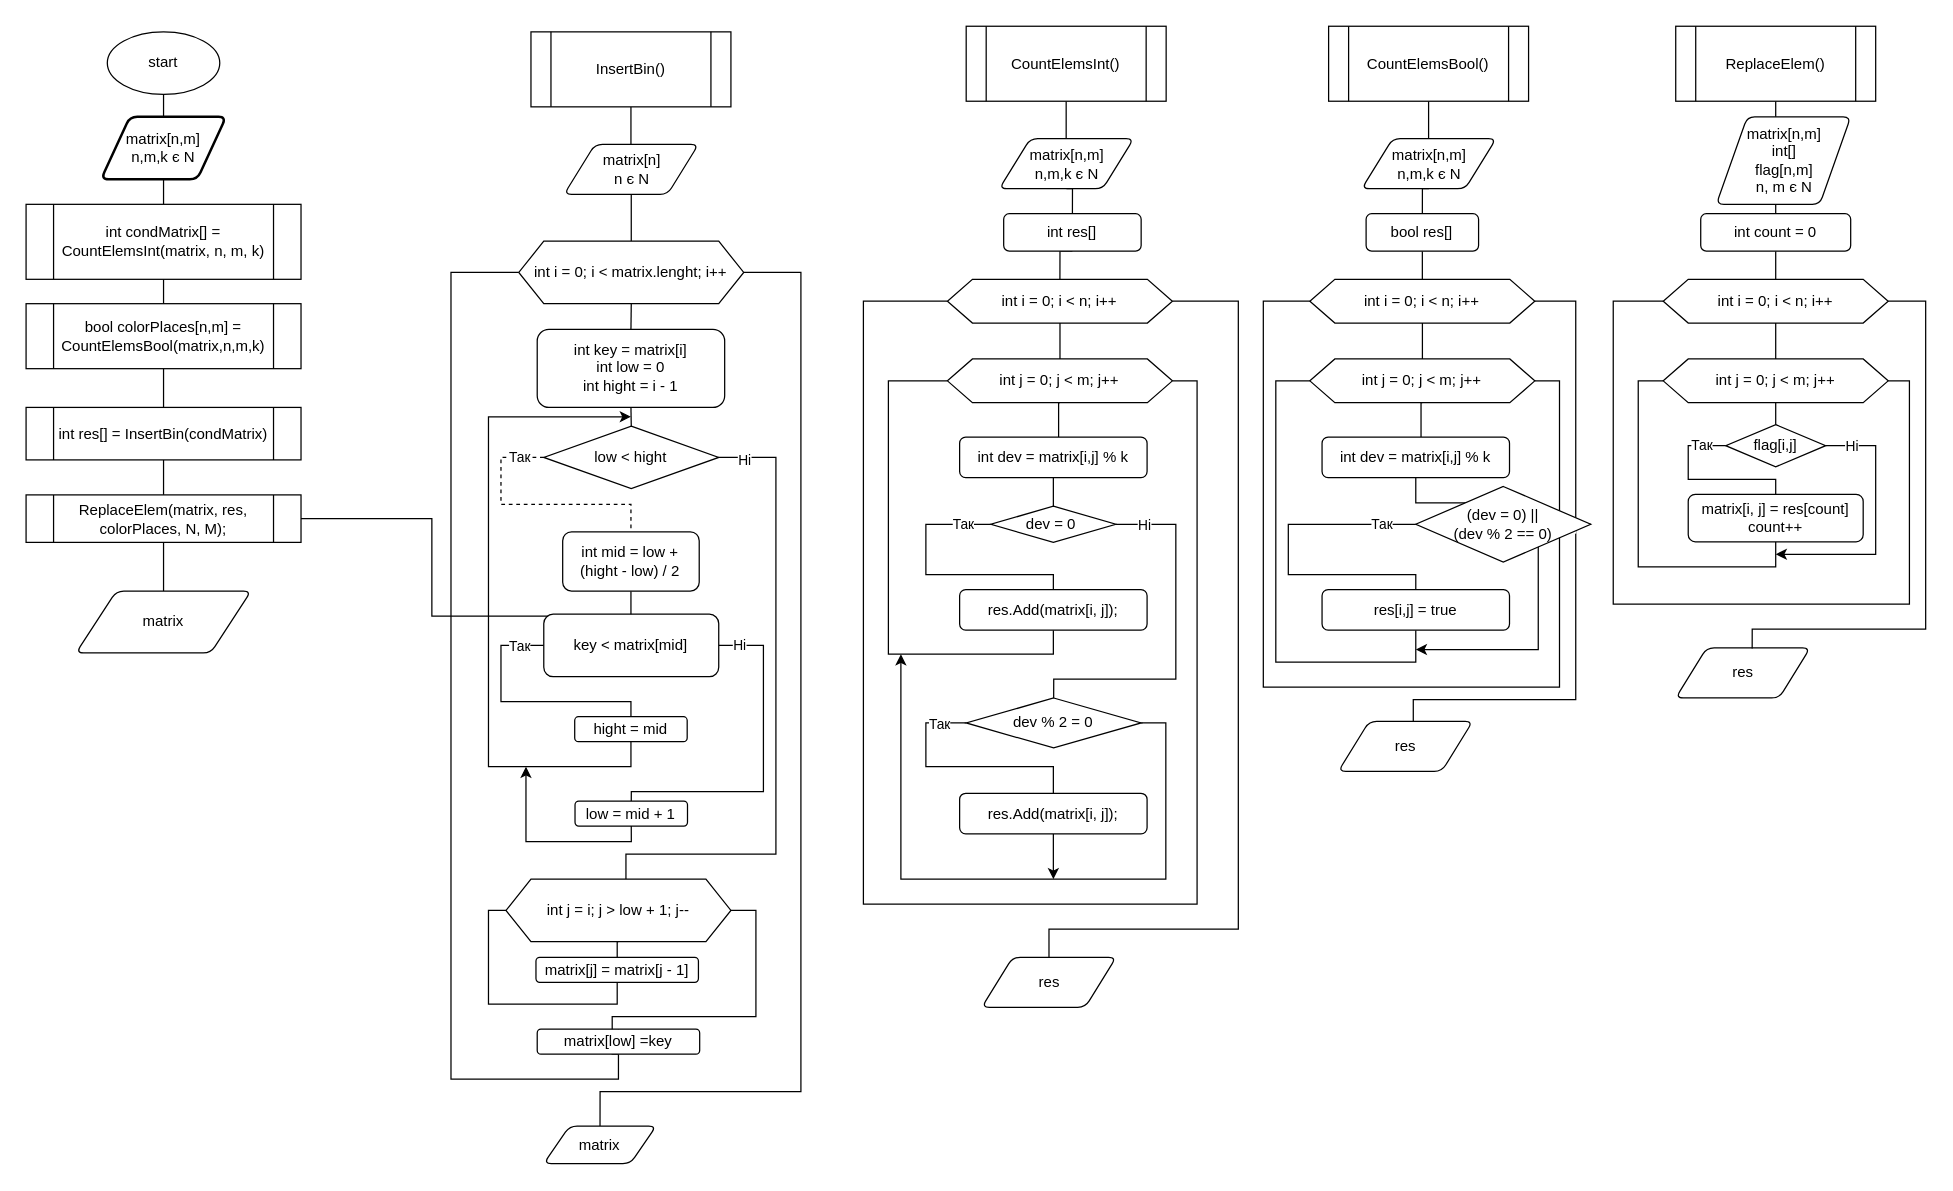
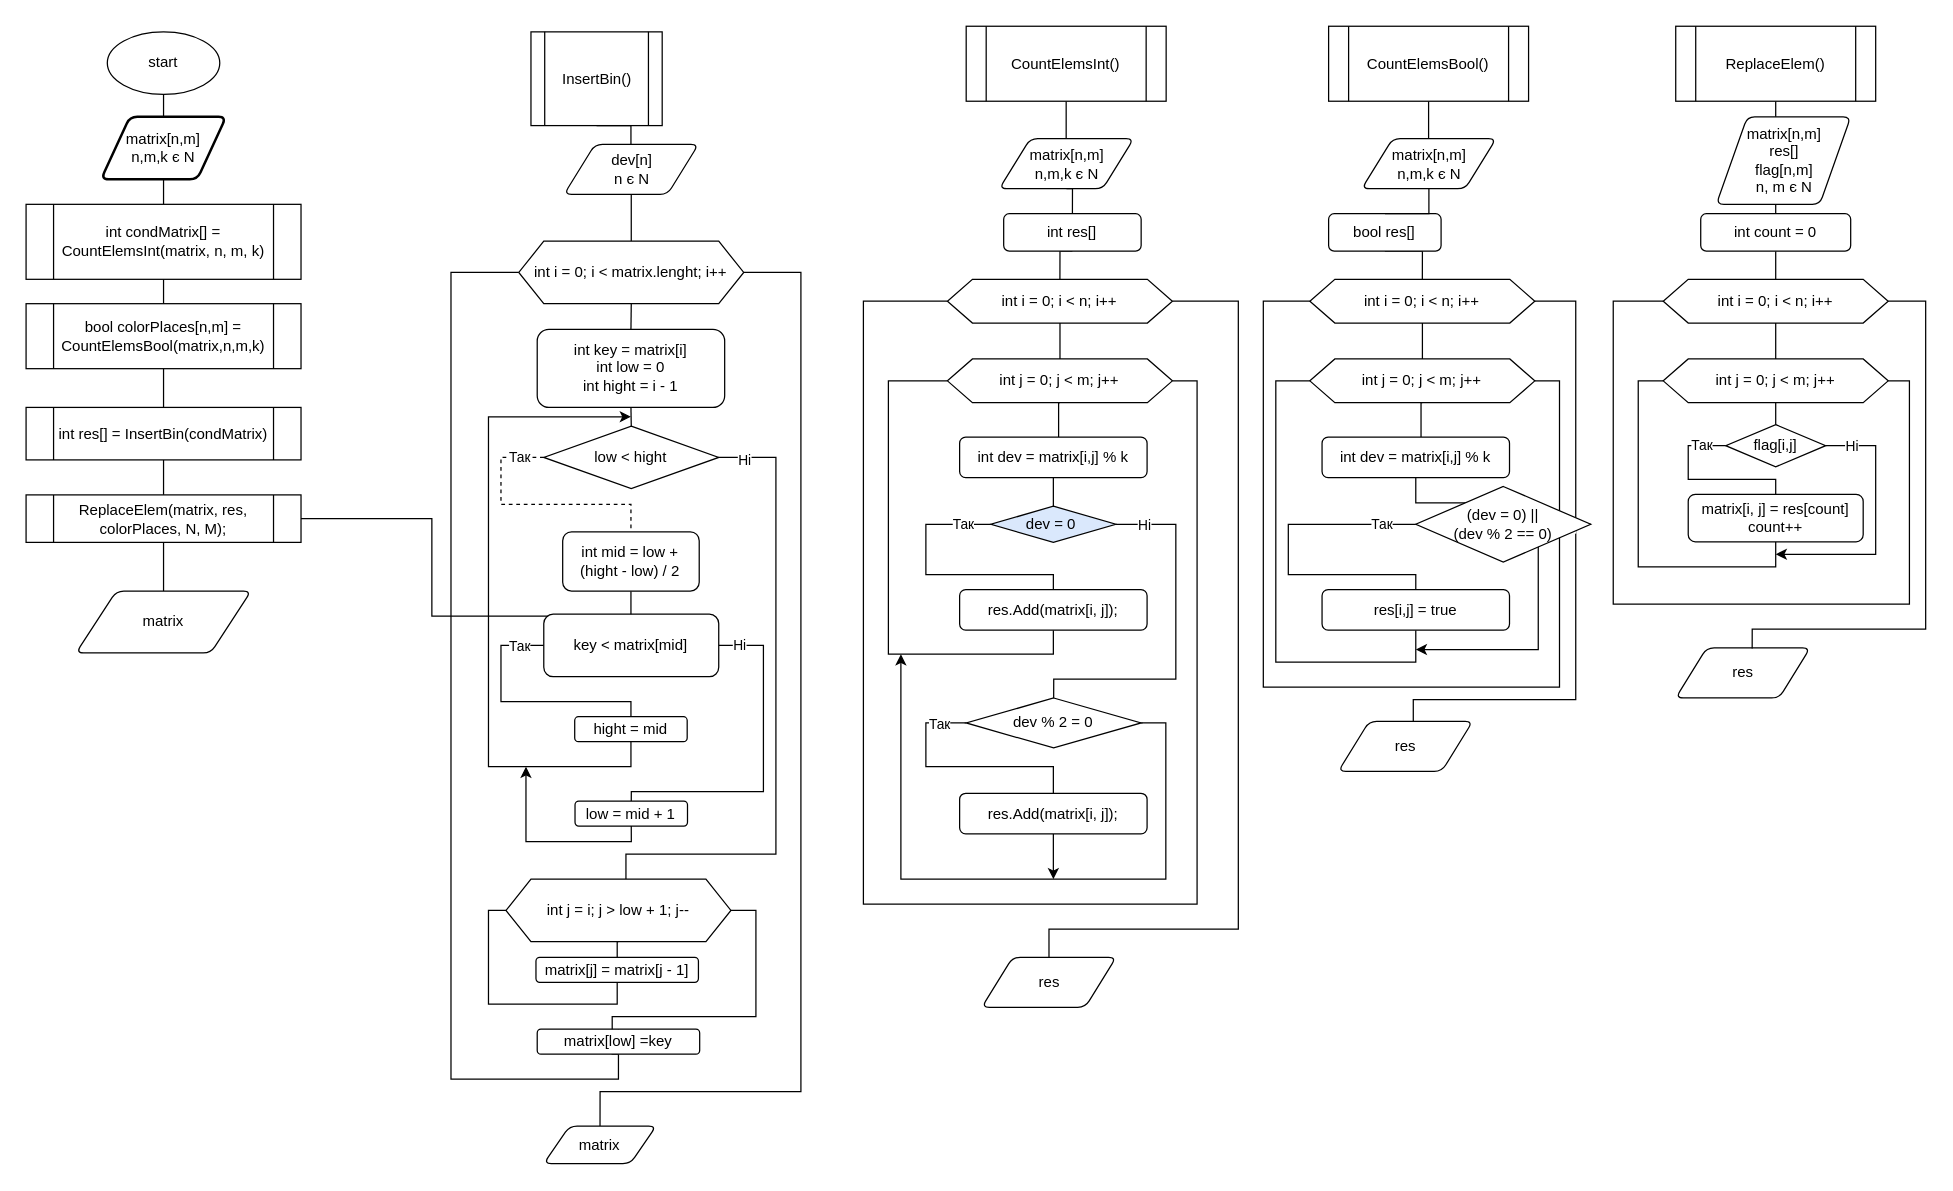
(631, 69) -> (596, 79)
(1784, 161) -> (1784, 161)
(632, 169) -> (632, 169)
(1422, 233) -> (1385, 233)
(1053, 524) -> (1053, 524)
